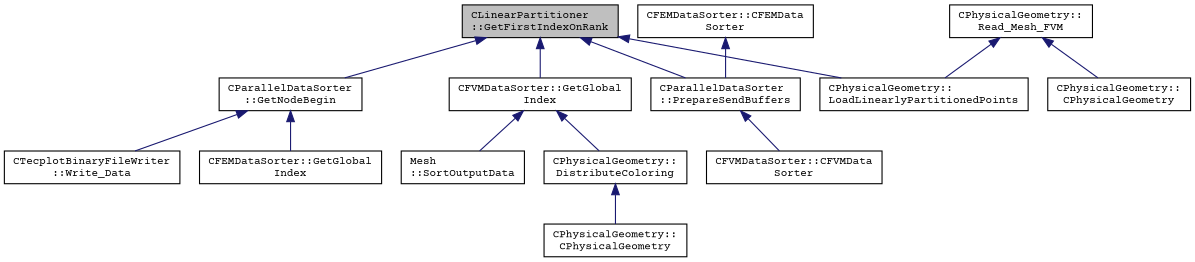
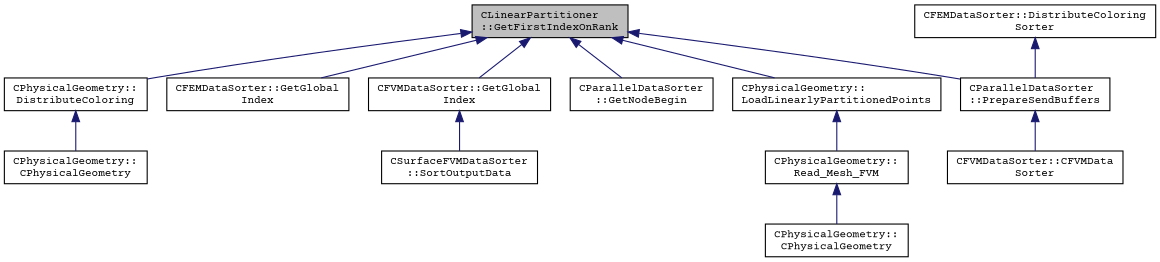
(726, 21) -> (1035, 21)
(968, 61) -> (837, 136)
(582, 135) -> (304, 55)
(291, 136) -> (399, 59)
(92, 167) -> none
(463, 167) -> (460, 167)
